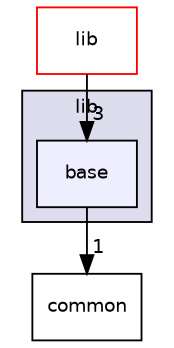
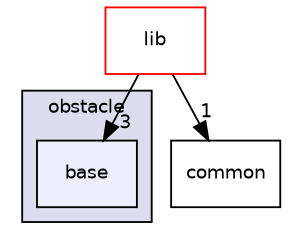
(87, 108) -> (87, 108)
(87, 234) -> (186, 99)
